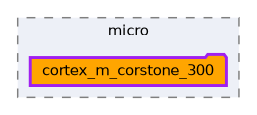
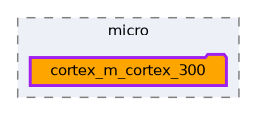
(128, 72) -> (128, 72)
